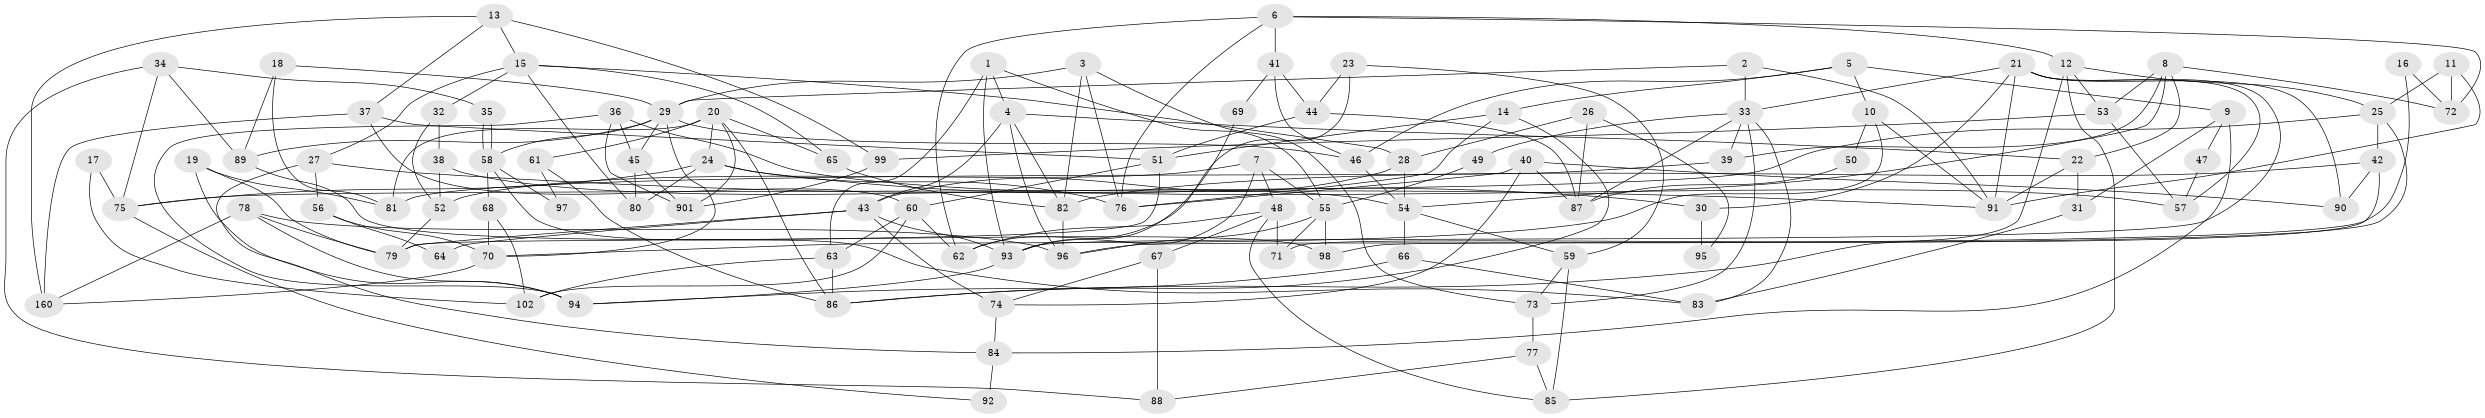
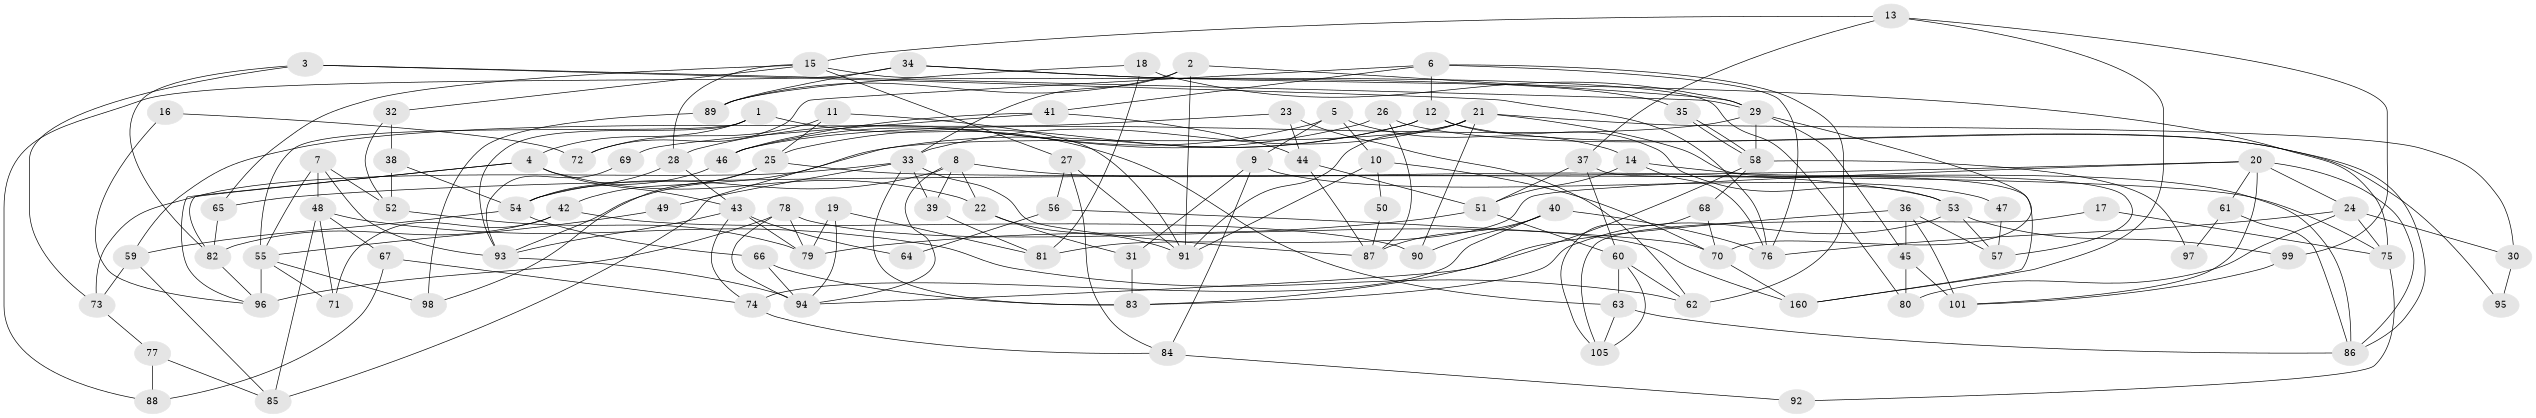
(2309, 85) -> (934, 264)
(455, 142) -> (939, 87)
(685, 209) -> (1958, 305)
none -> (1549, 264)
(525, 305) -> (1600, 353)
